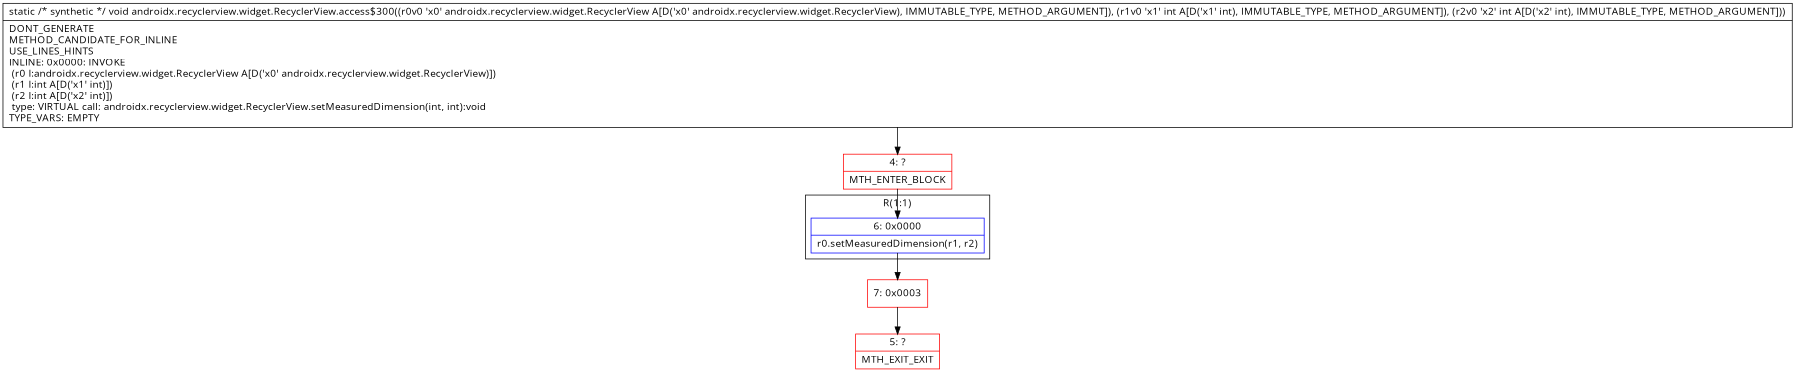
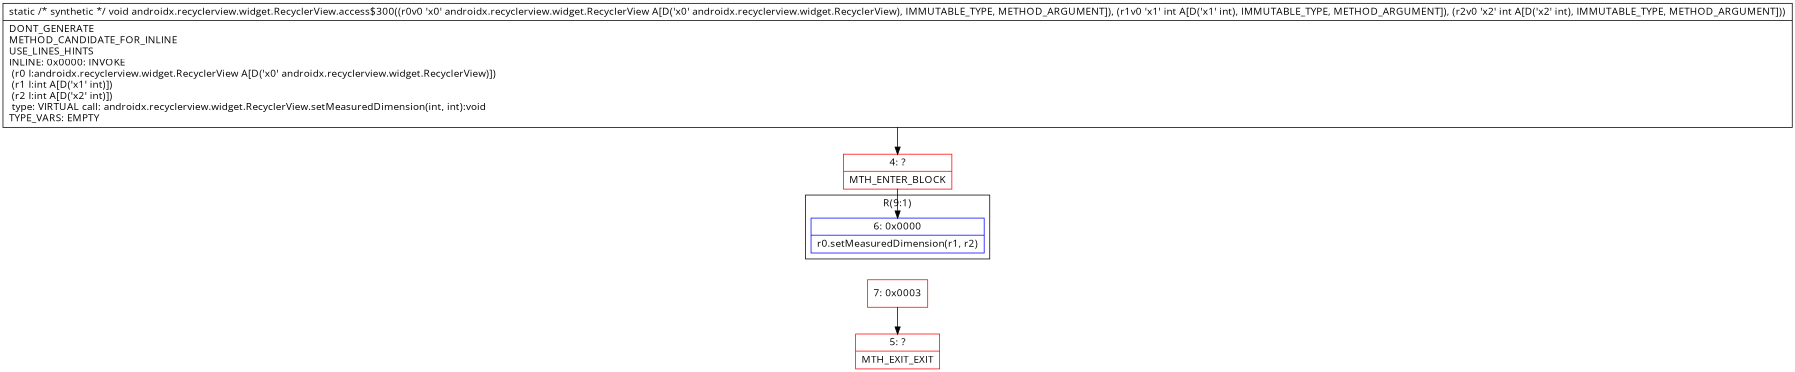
(898, 204) -> (898, 204)
(898, 264) -> none
